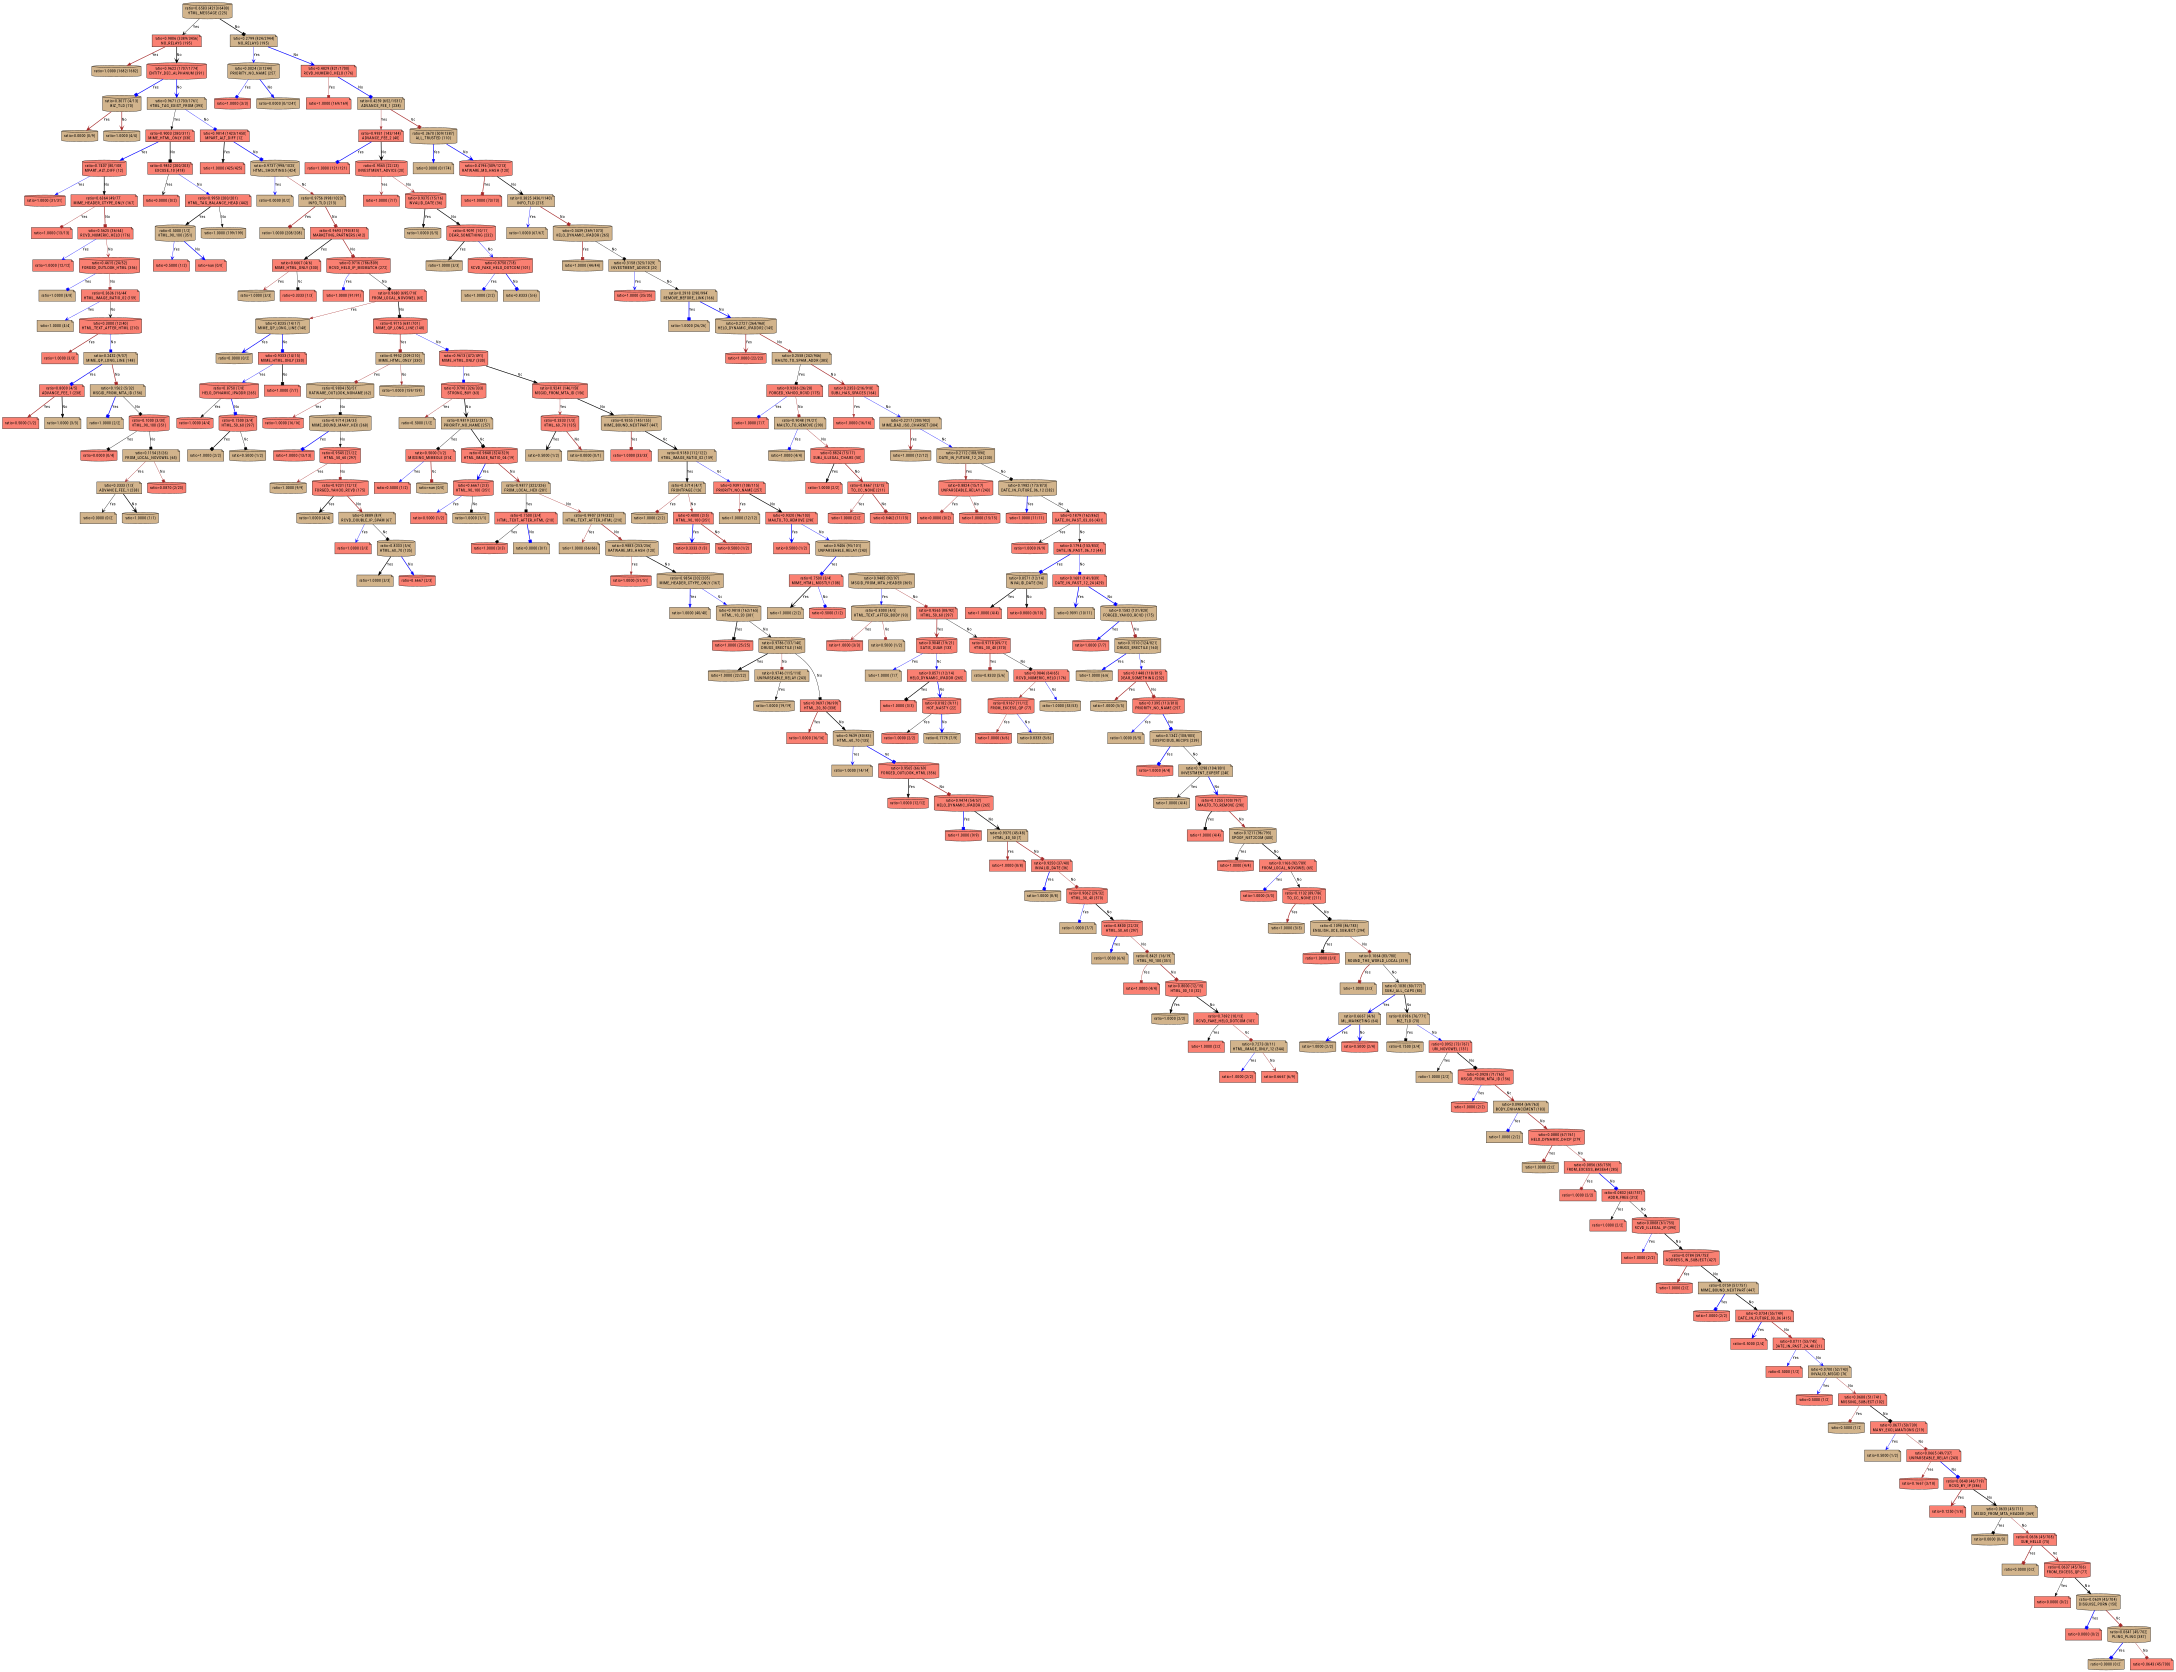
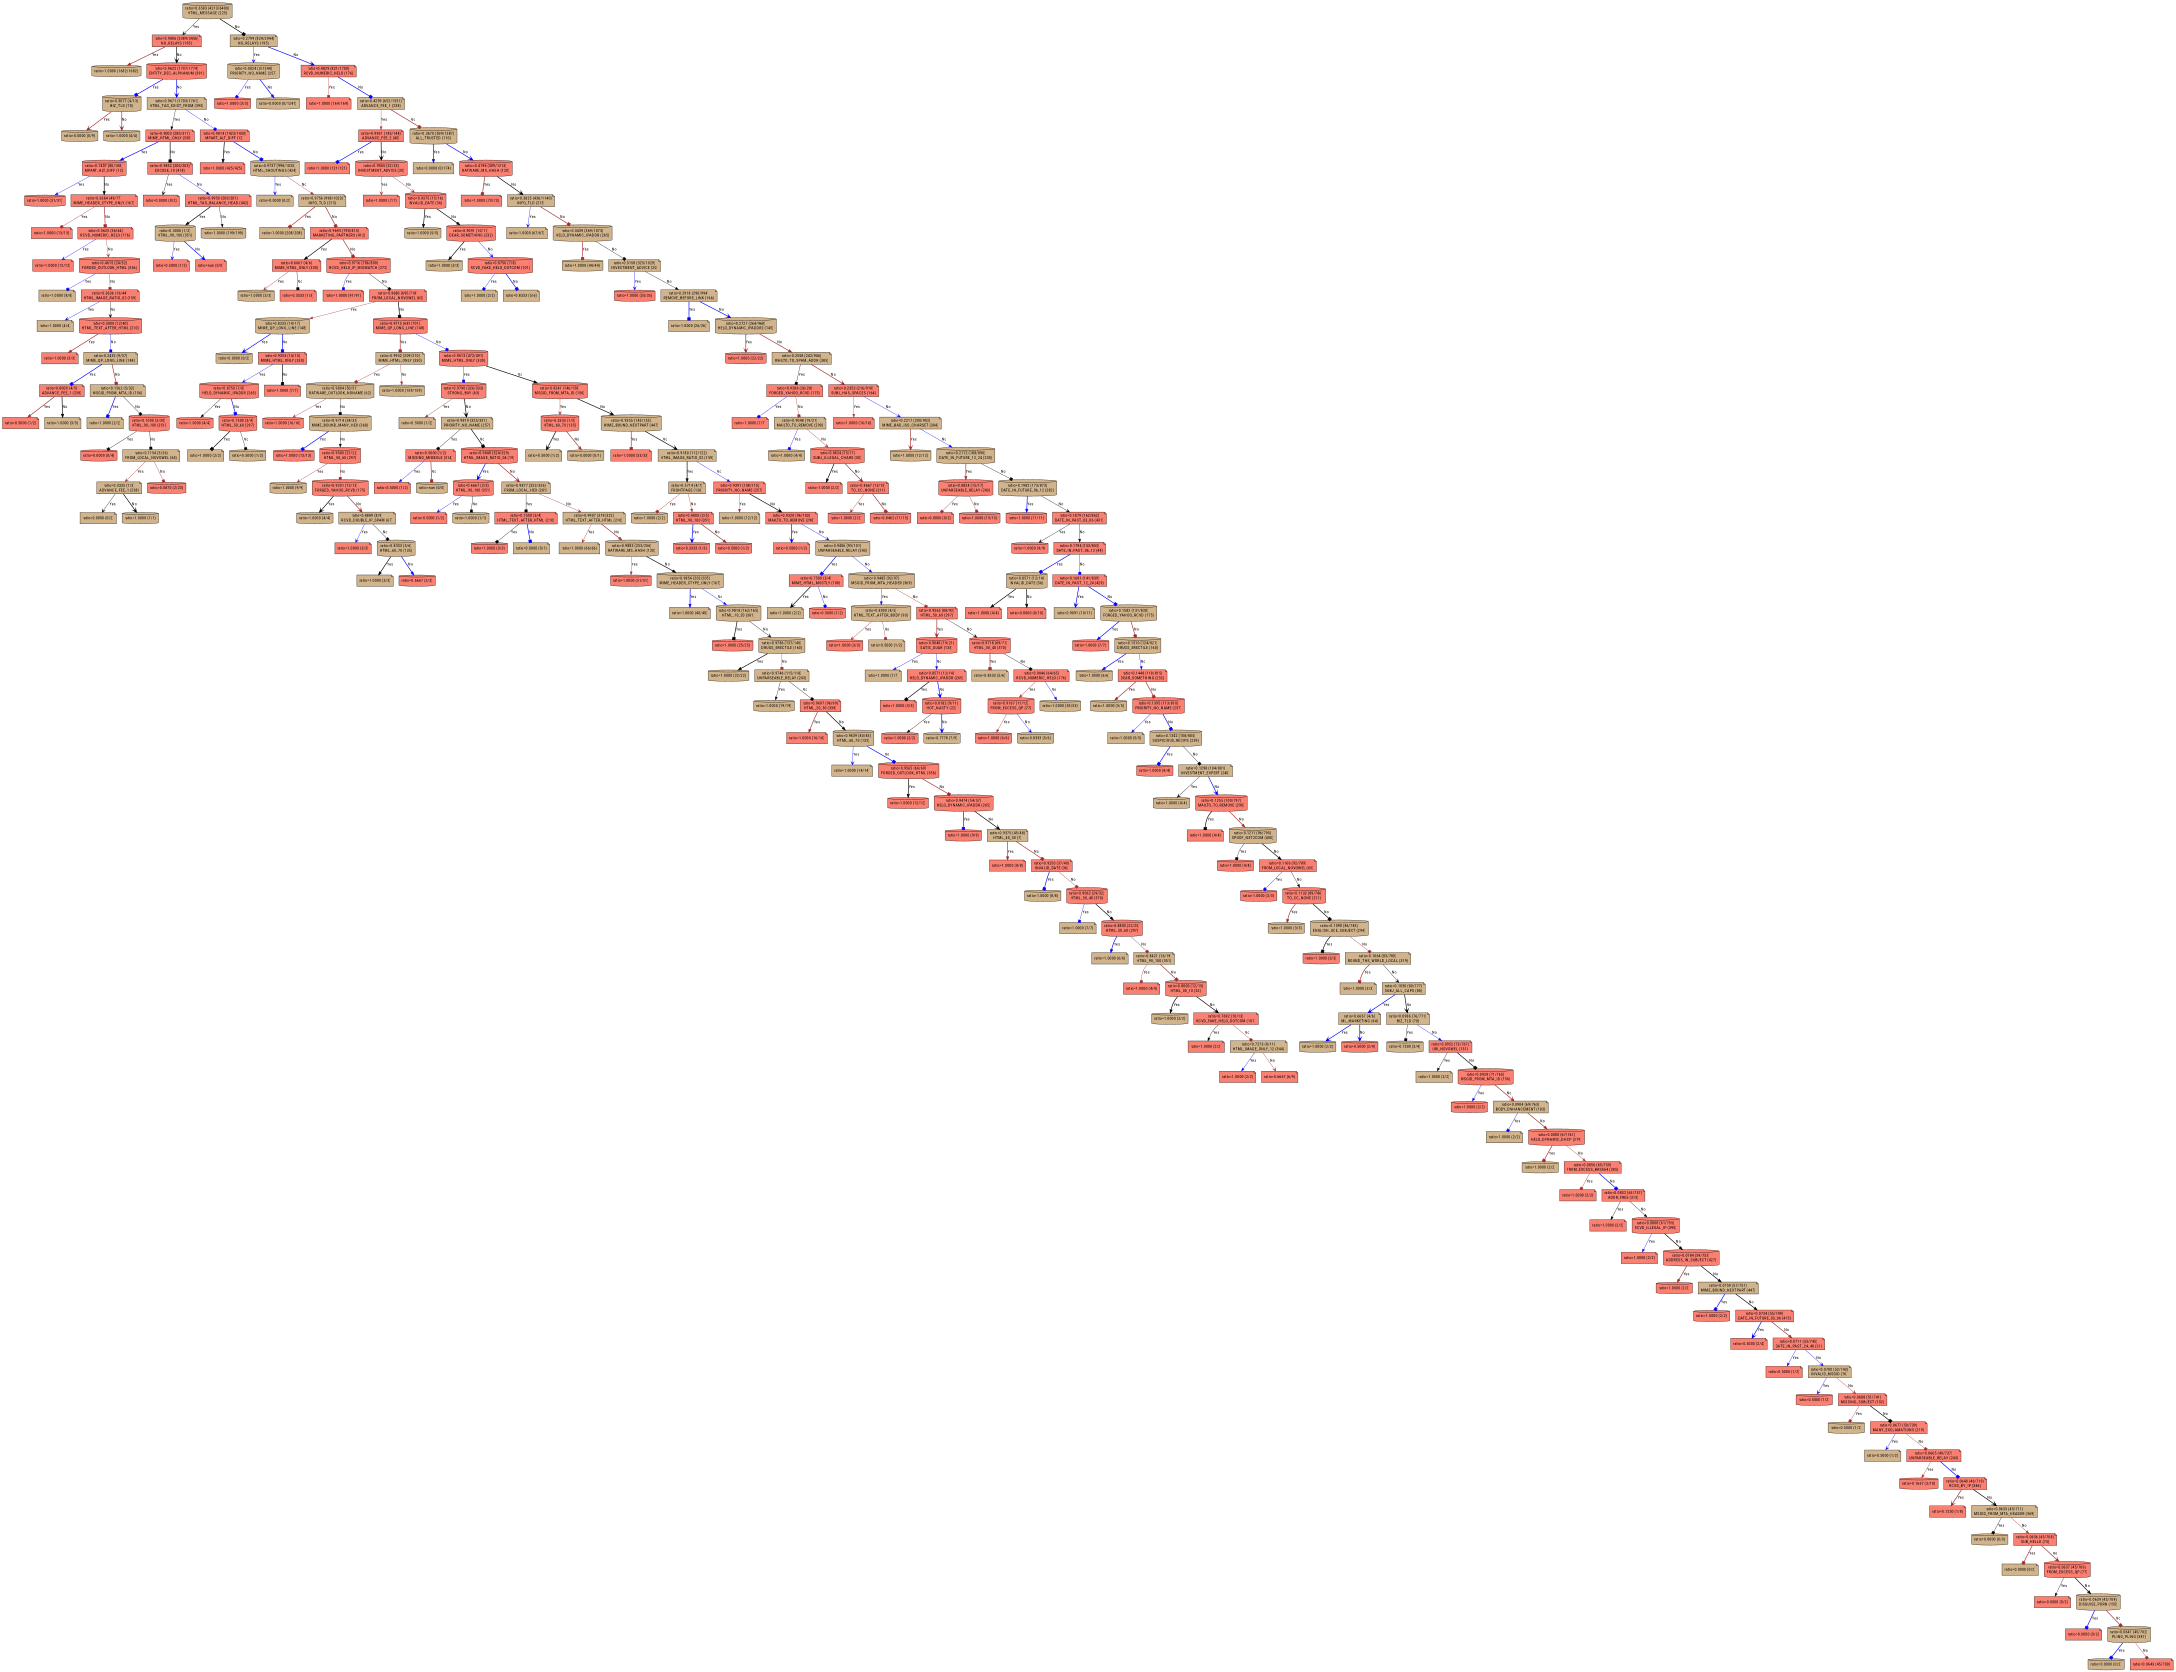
none -> (861, 563)
(813, 672) -> (800, 690)
